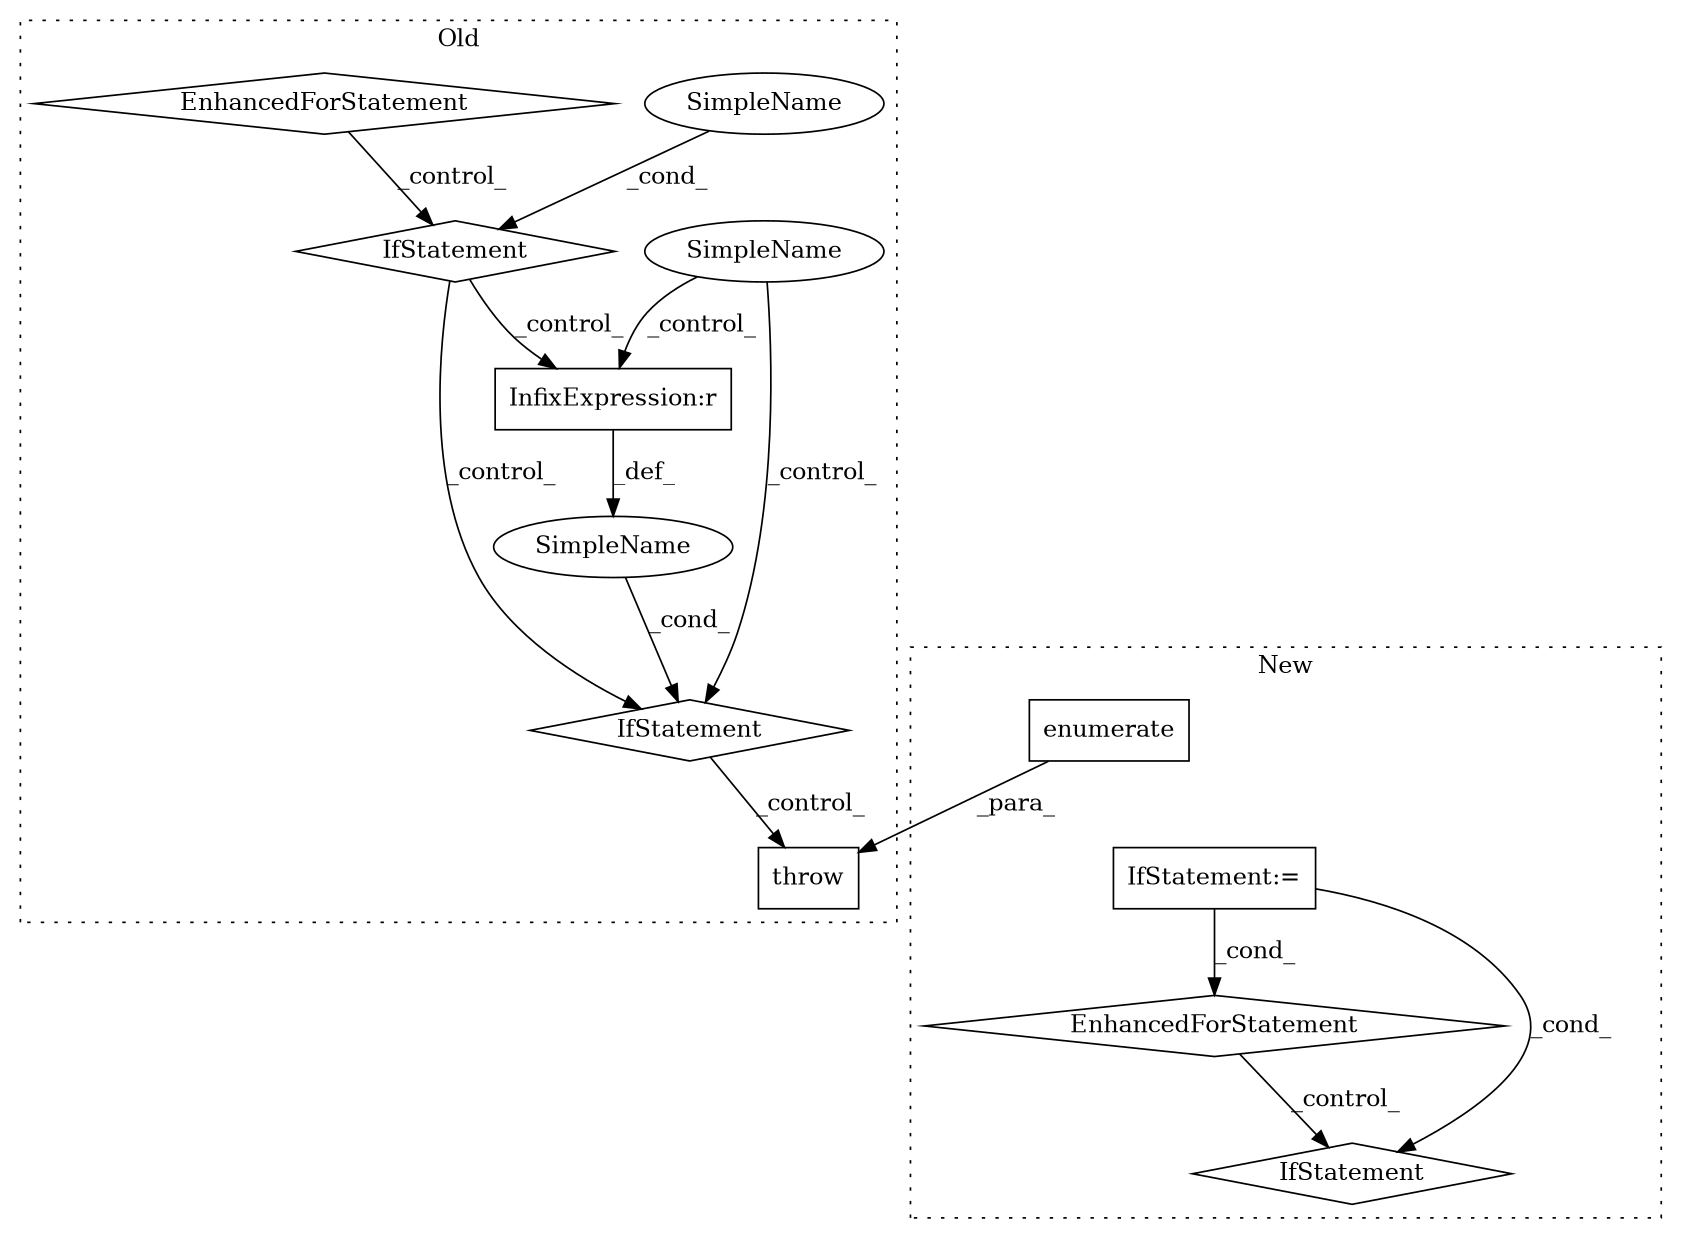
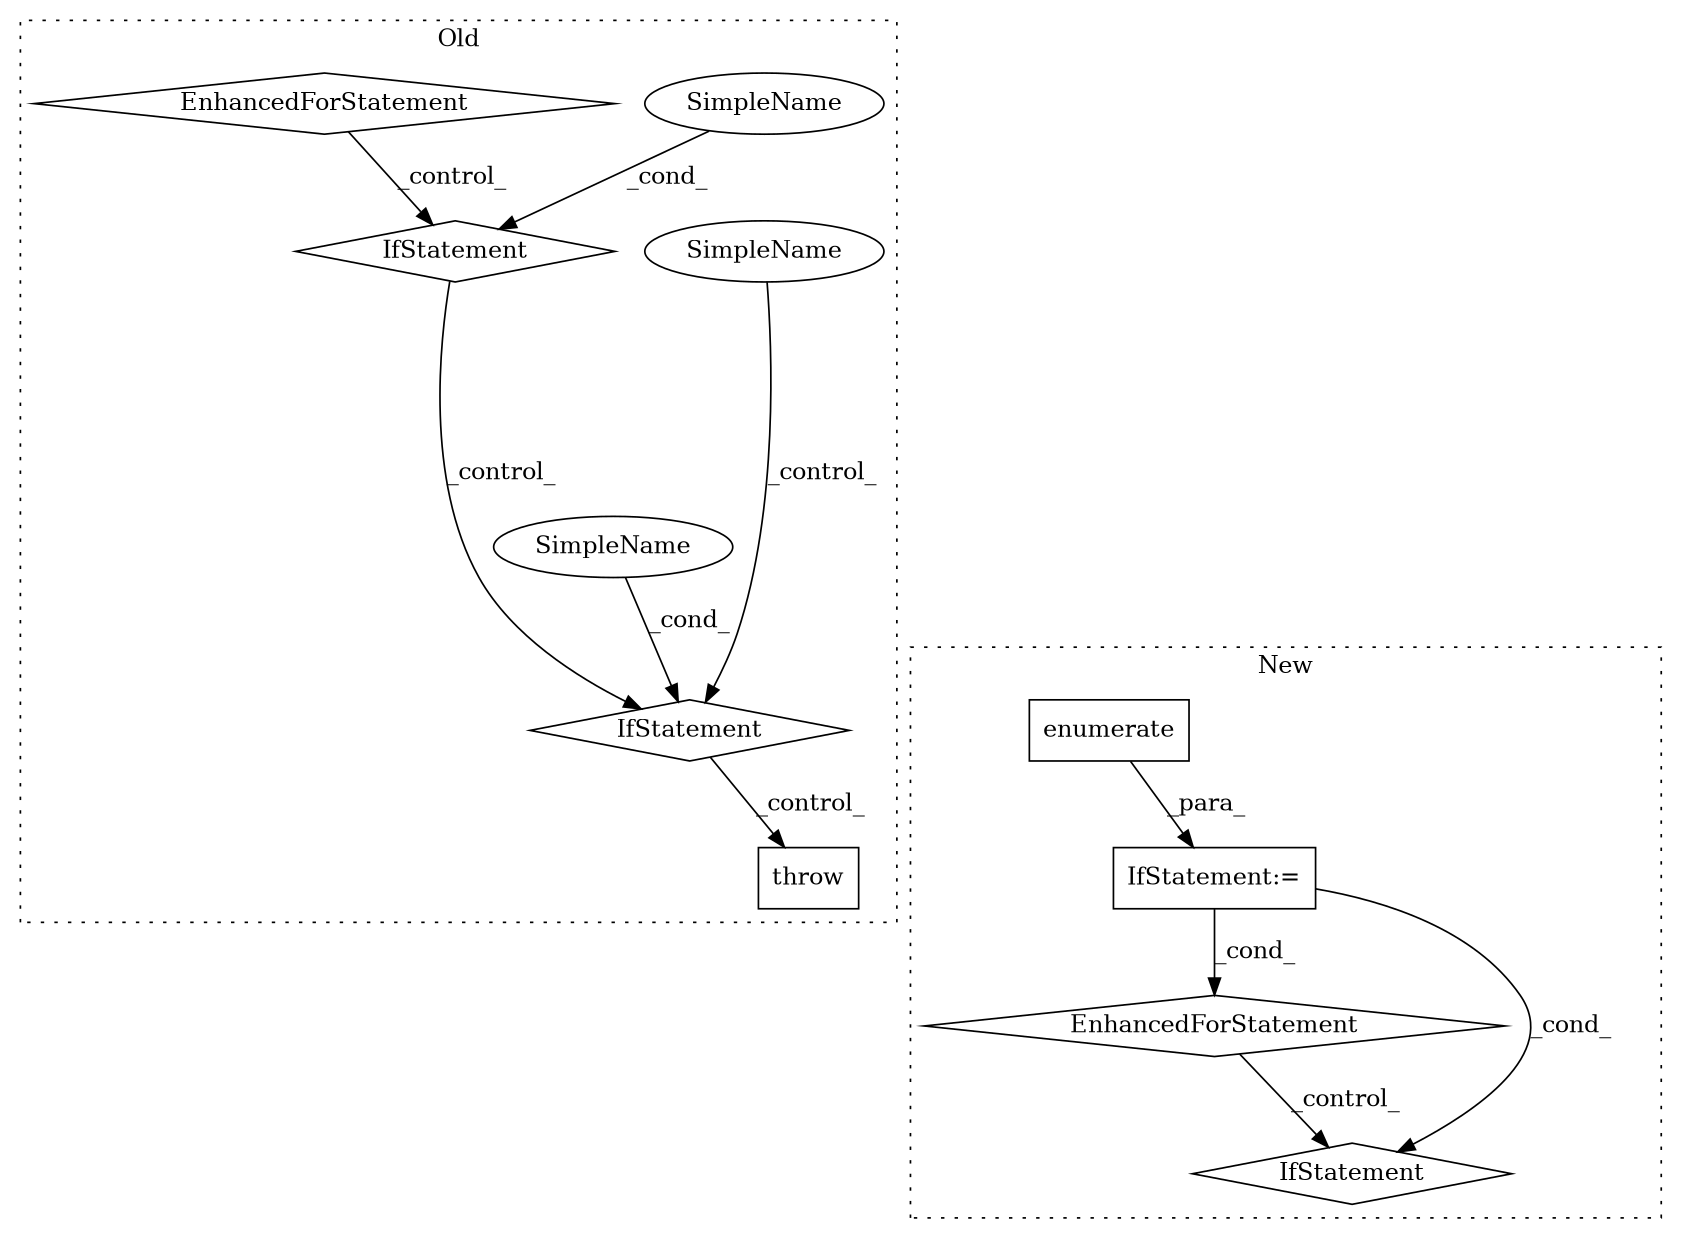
(613, 399) -> none
(961, 803) -> (1157, 797)
